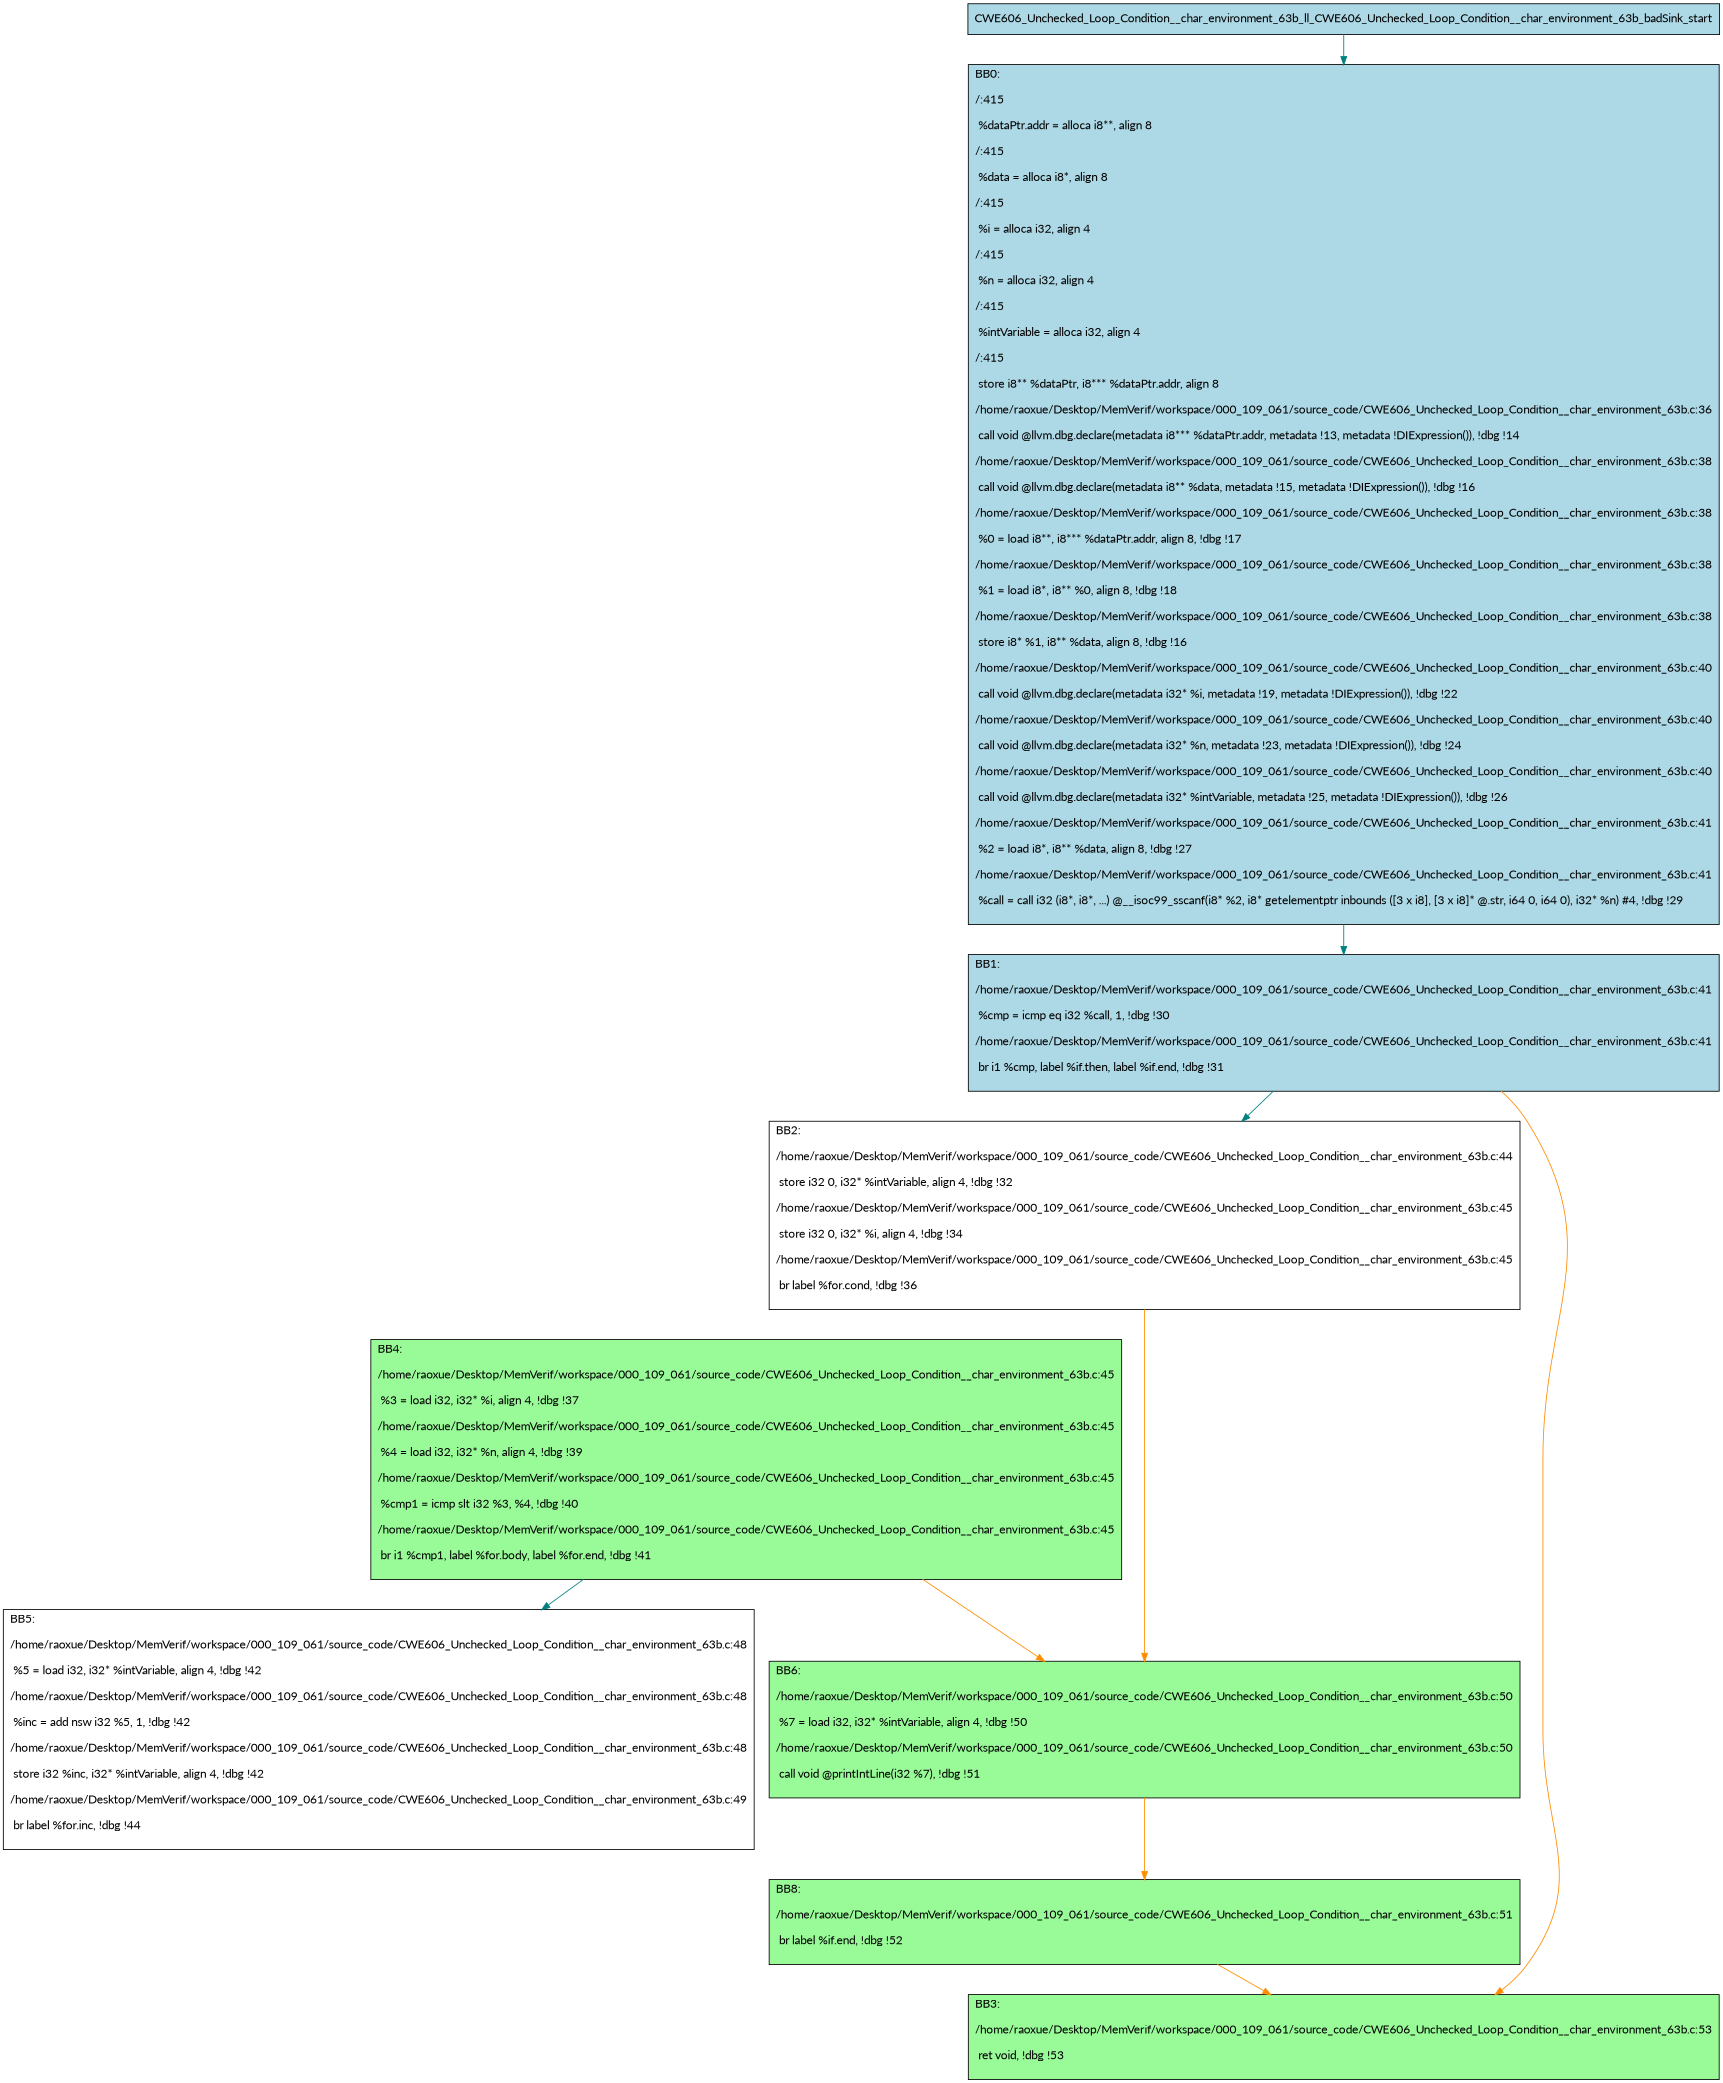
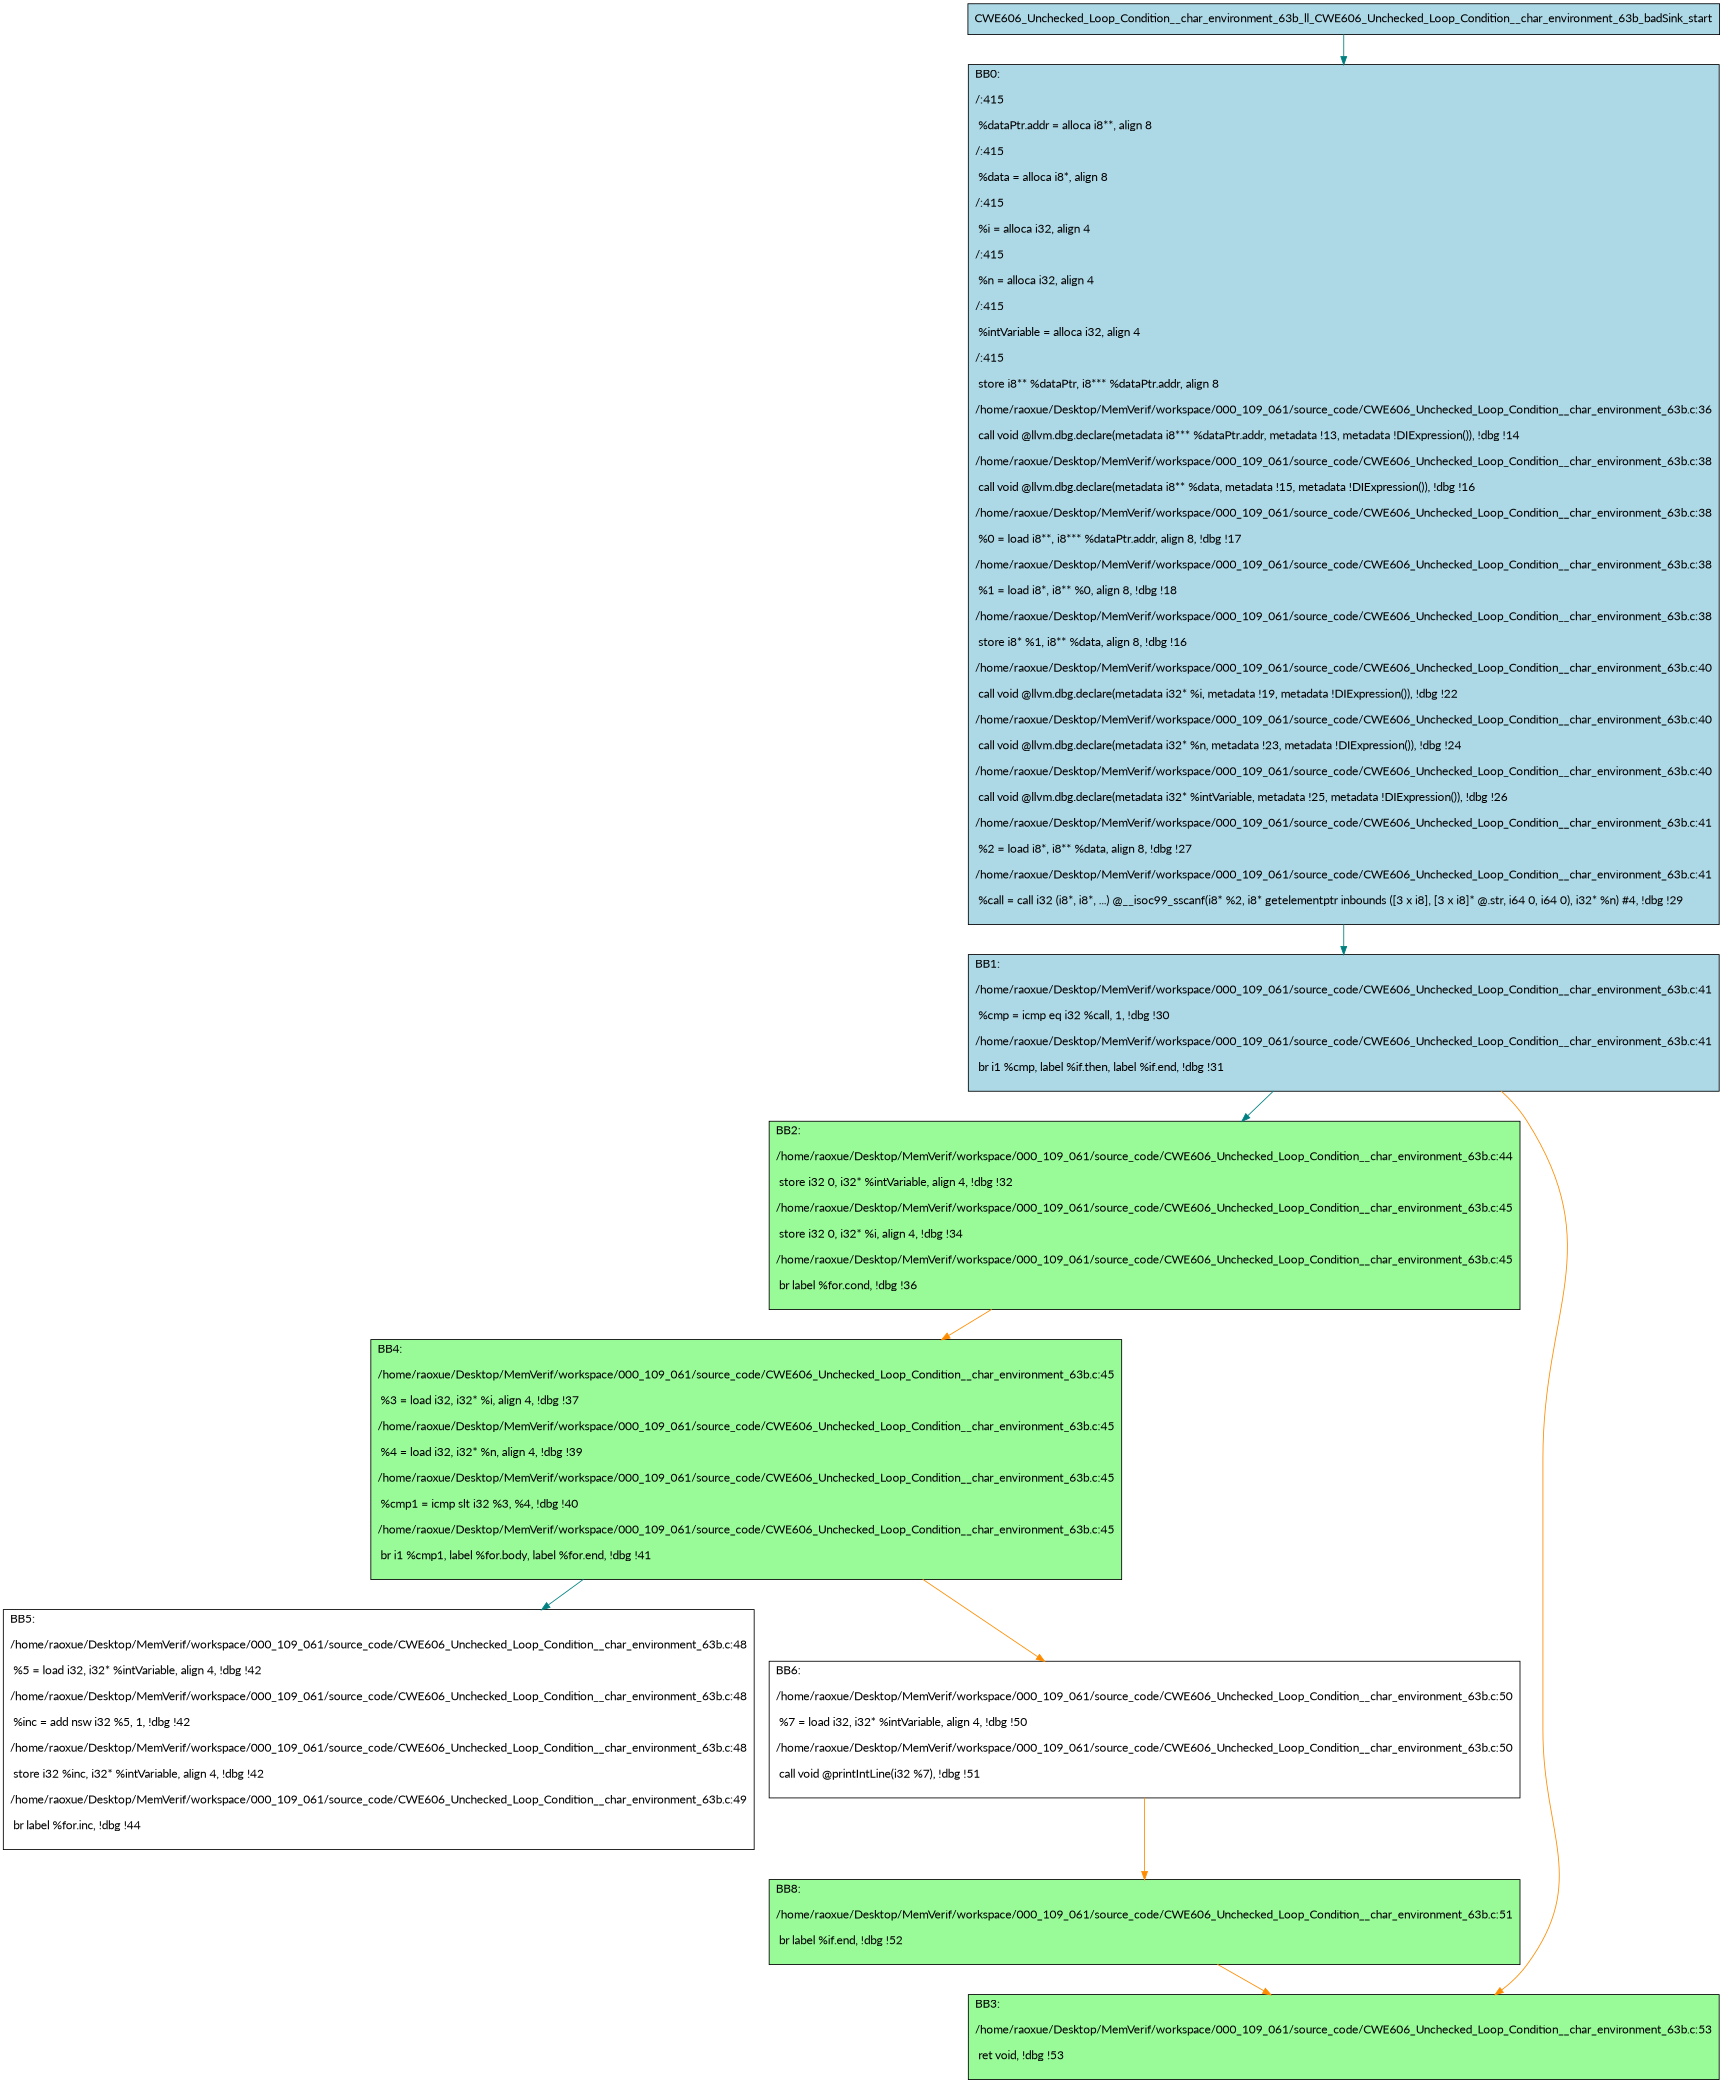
(1145, 1215) -> (1145, 1215)
(1145, 1481) -> (970, 1322)
(1145, 1730) -> (1145, 1730)
